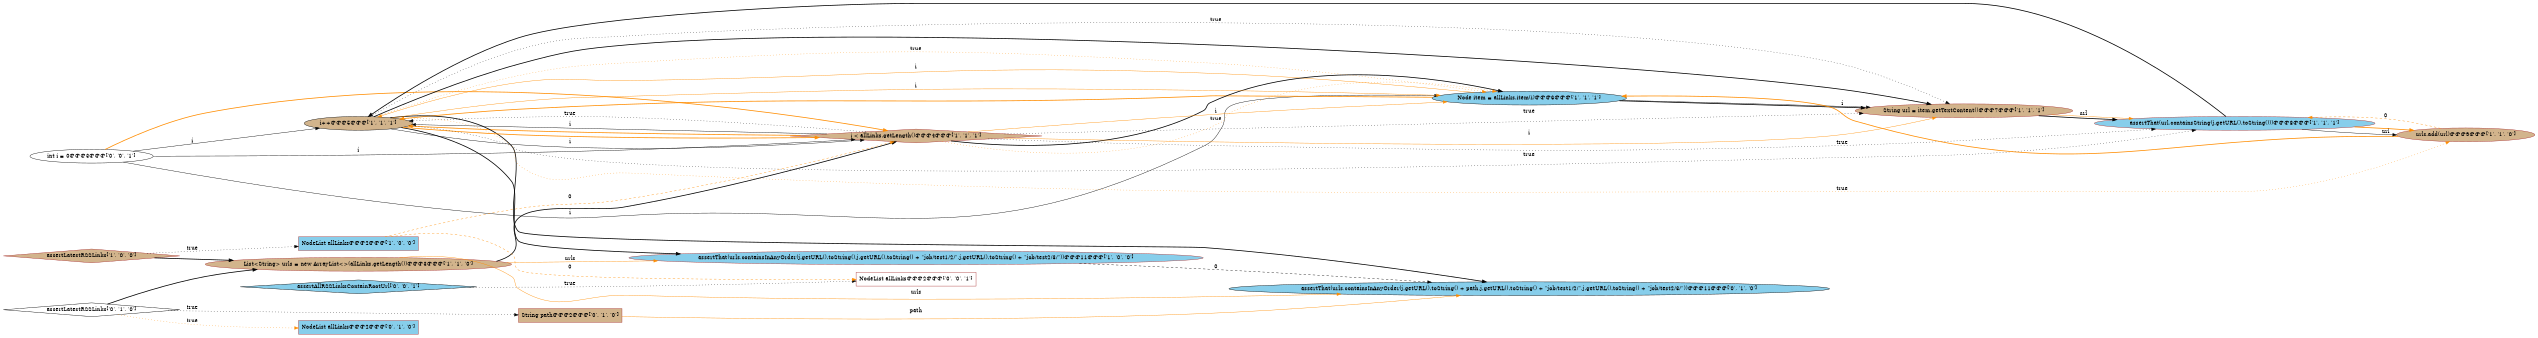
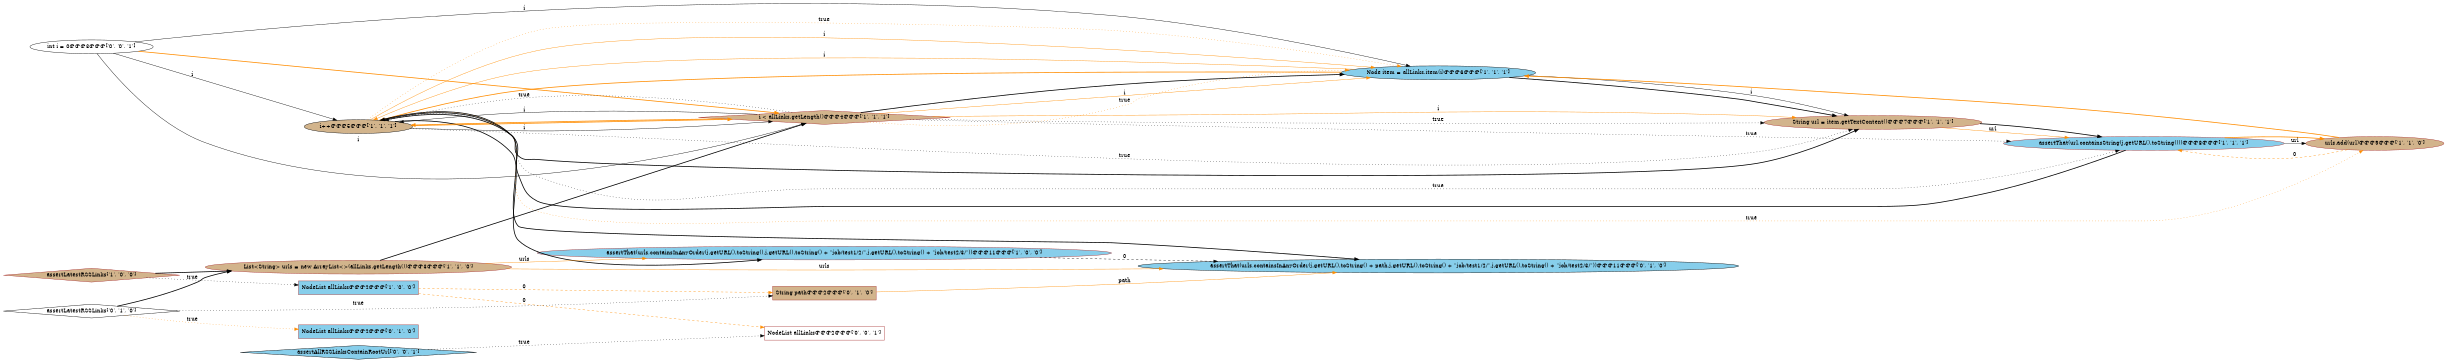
(639, 197) -> (594, 290)
